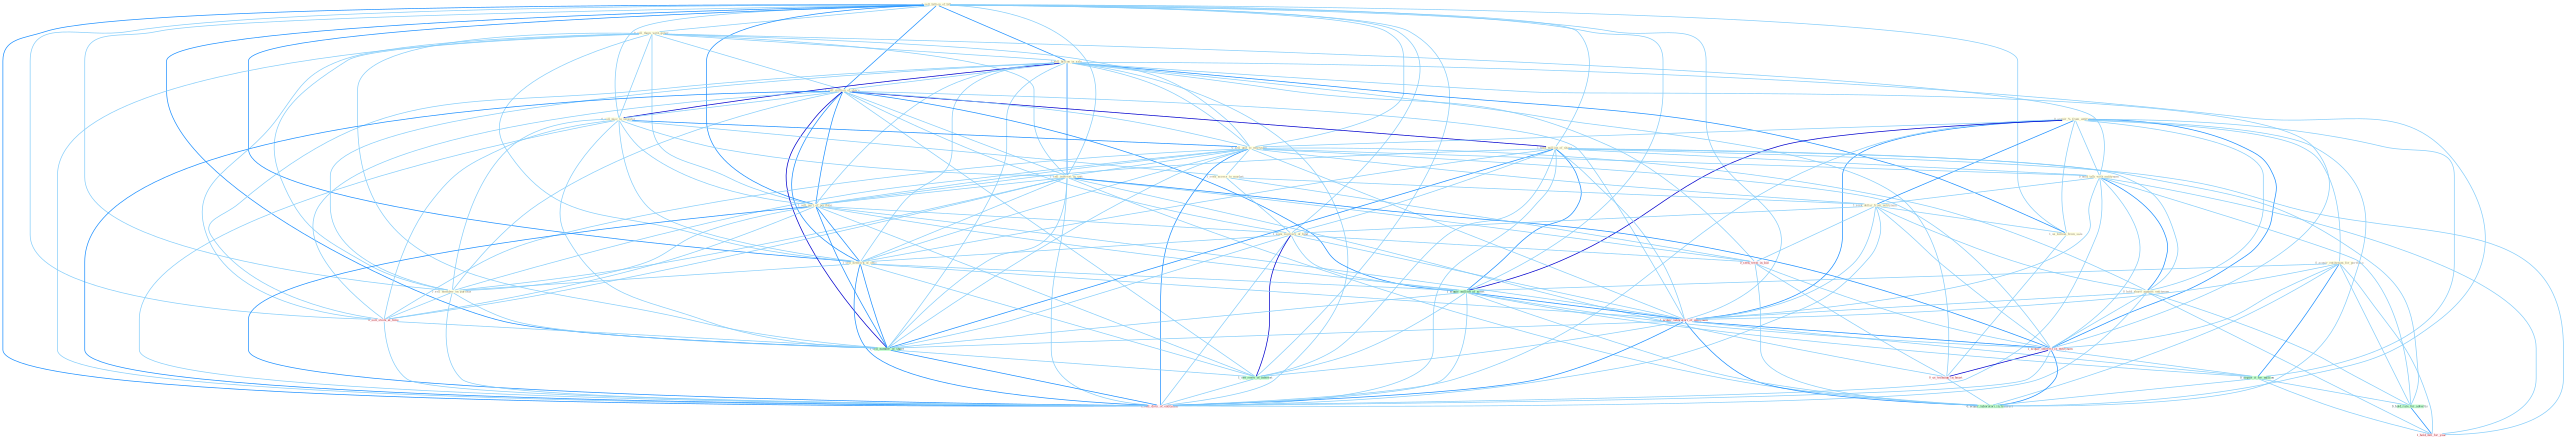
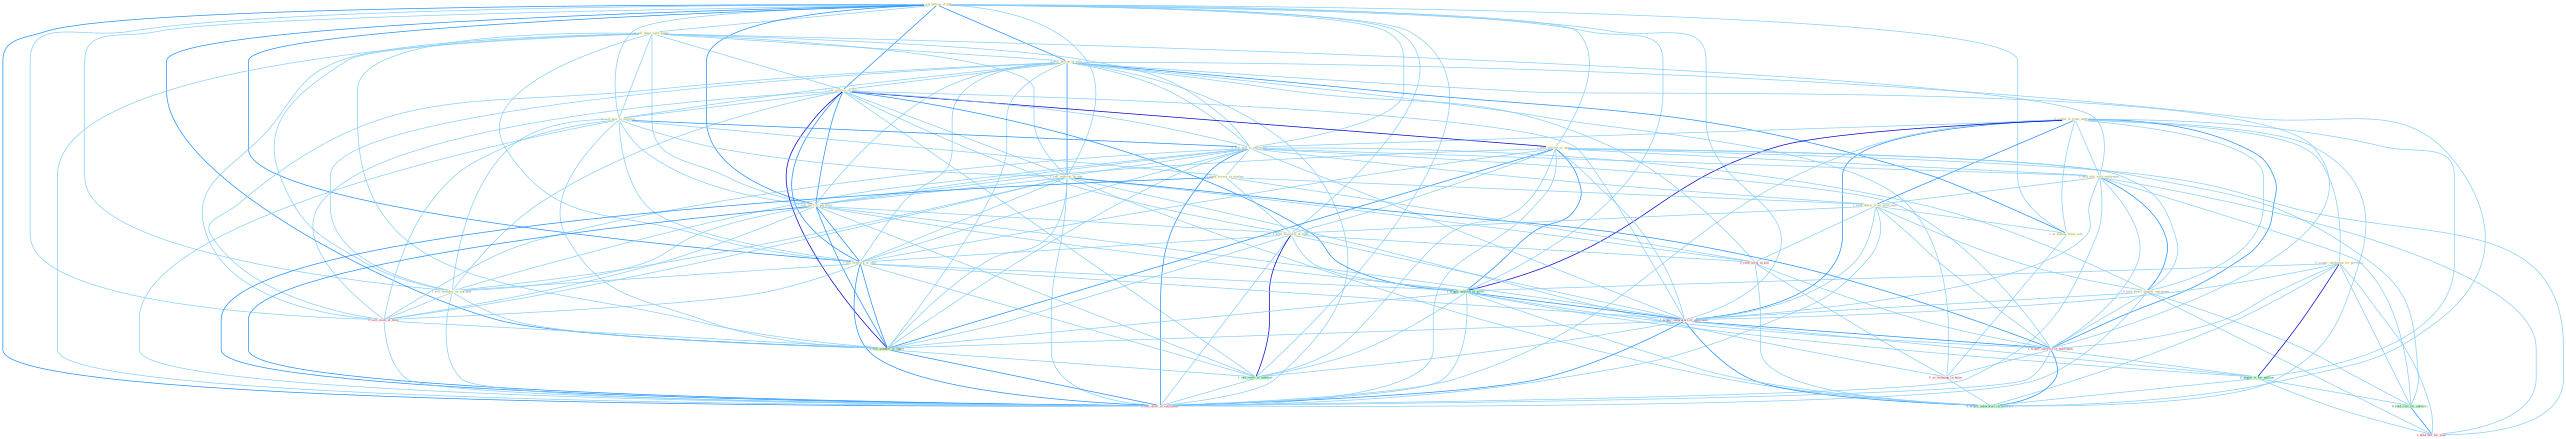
(841, 87) -> (841, 87)
none -> (642, 305)
(2301, 322) -> (2301, 322)
(85, 345) -> (240, 301)
(888, 349) -> (888, 349)
(1974, 370) -> (1974, 370)
